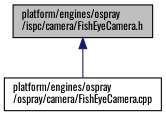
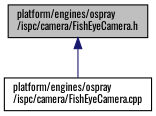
(83, 94) -> (78, 94)
